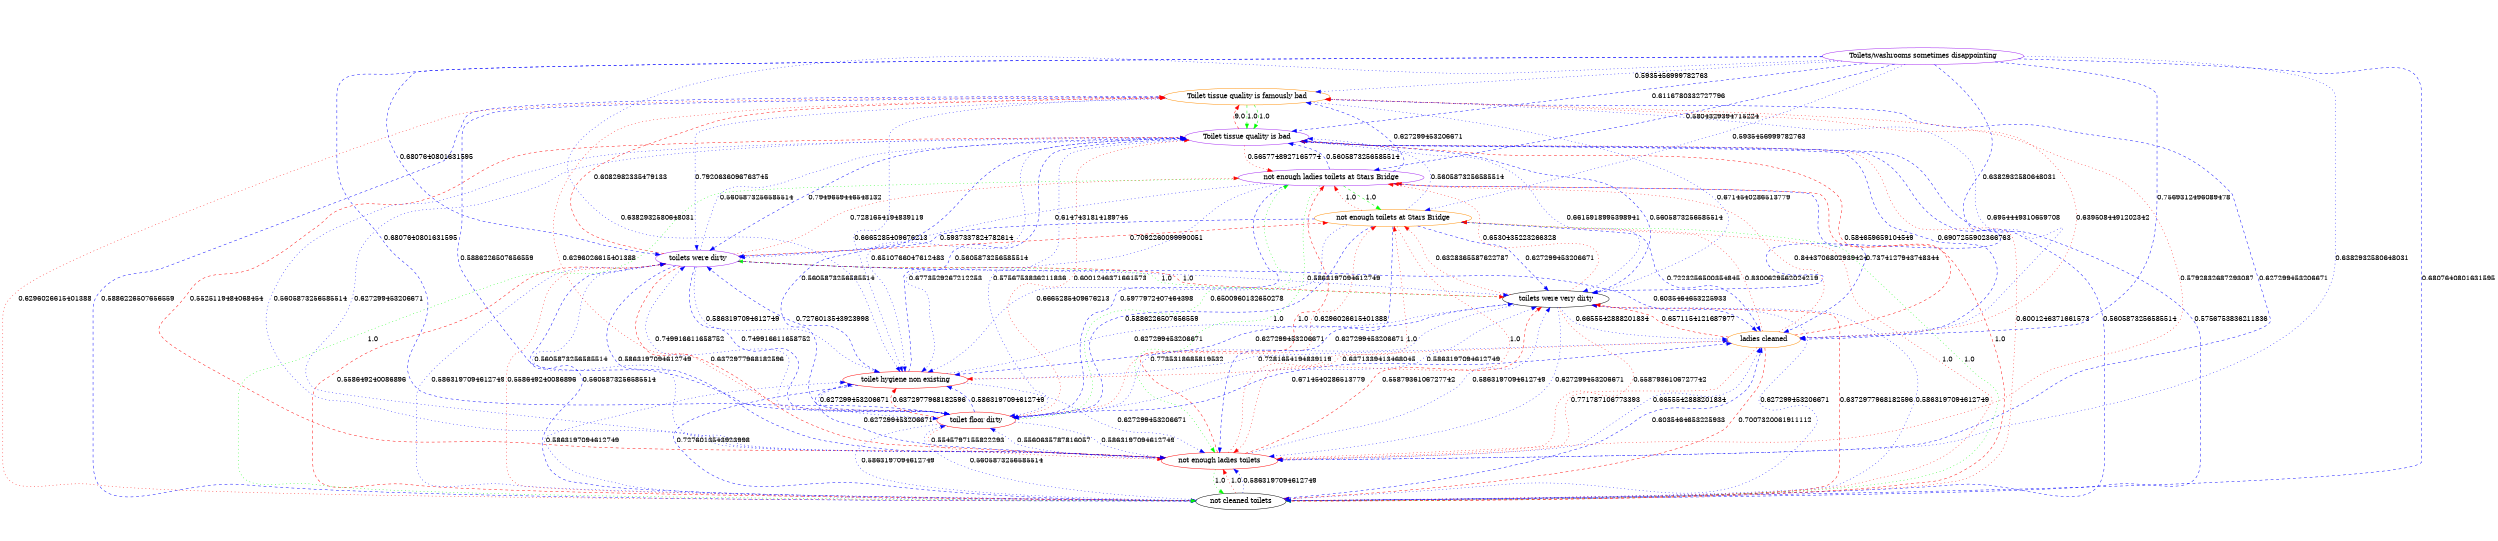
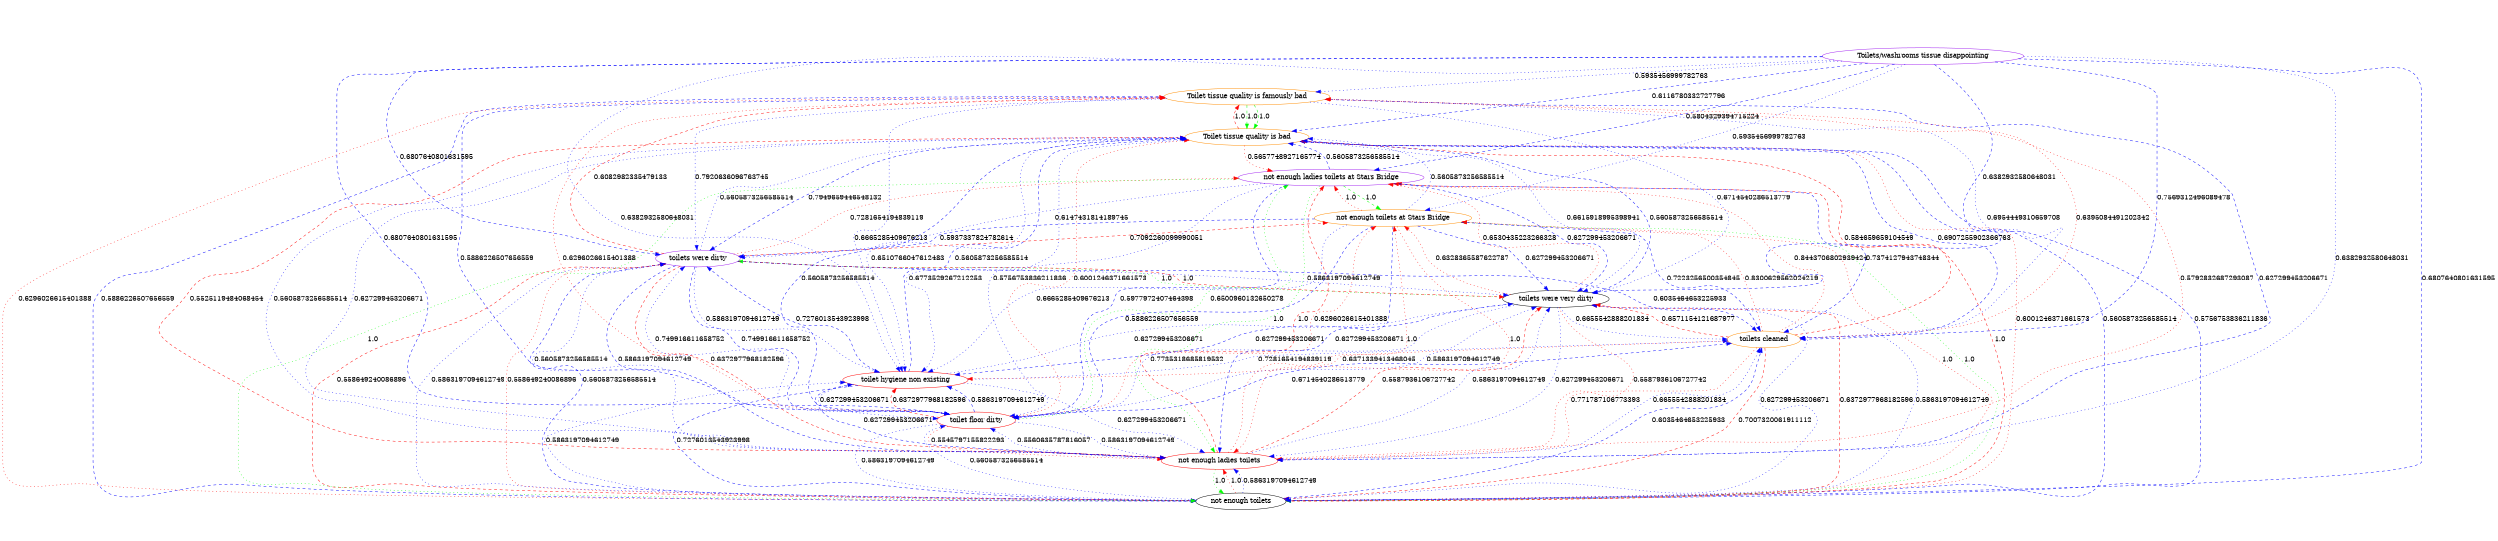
(1923, 56) -> (1923, 56)
(1240, 117) -> (1240, 117)
(1371, 126) -> (1528, 220)
(1247, 137) -> (1247, 137)
(1764, 339) -> (1764, 339)
(1241, 501) -> (1241, 501)
